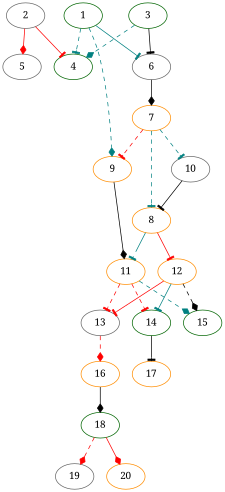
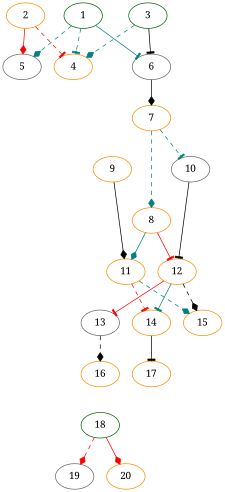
(26, 16) -> (26, 16)
(48, 40) -> (47, 39)
(73, 67) -> (73, 67)
(105, 87) -> (56, 38)
(133, 142) -> none
(151, 167) -> (151, 167)
(172, 193) -> (184, 219)
(141, 242) -> (141, 242)
(114, 296) -> none
(151, 323) -> (151, 323)
(203, 323) -> (203, 323)
(100, 344) -> (100, 344)
(100, 395) -> none
